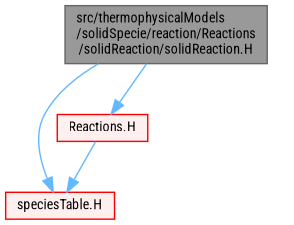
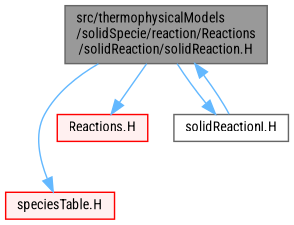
none -> (231, 128)
(85, 161) -> none
